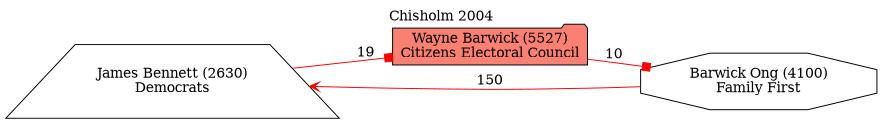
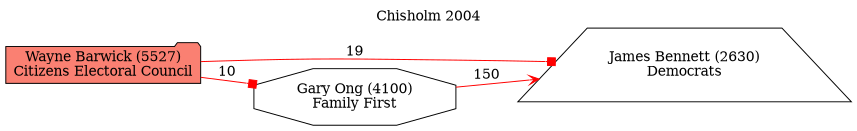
(338, 63) -> (373, 59)
(759, 81) -> (355, 97)
